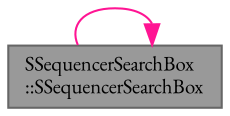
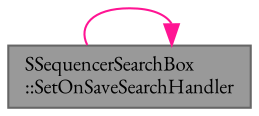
(115, 77) -> (130, 77)
